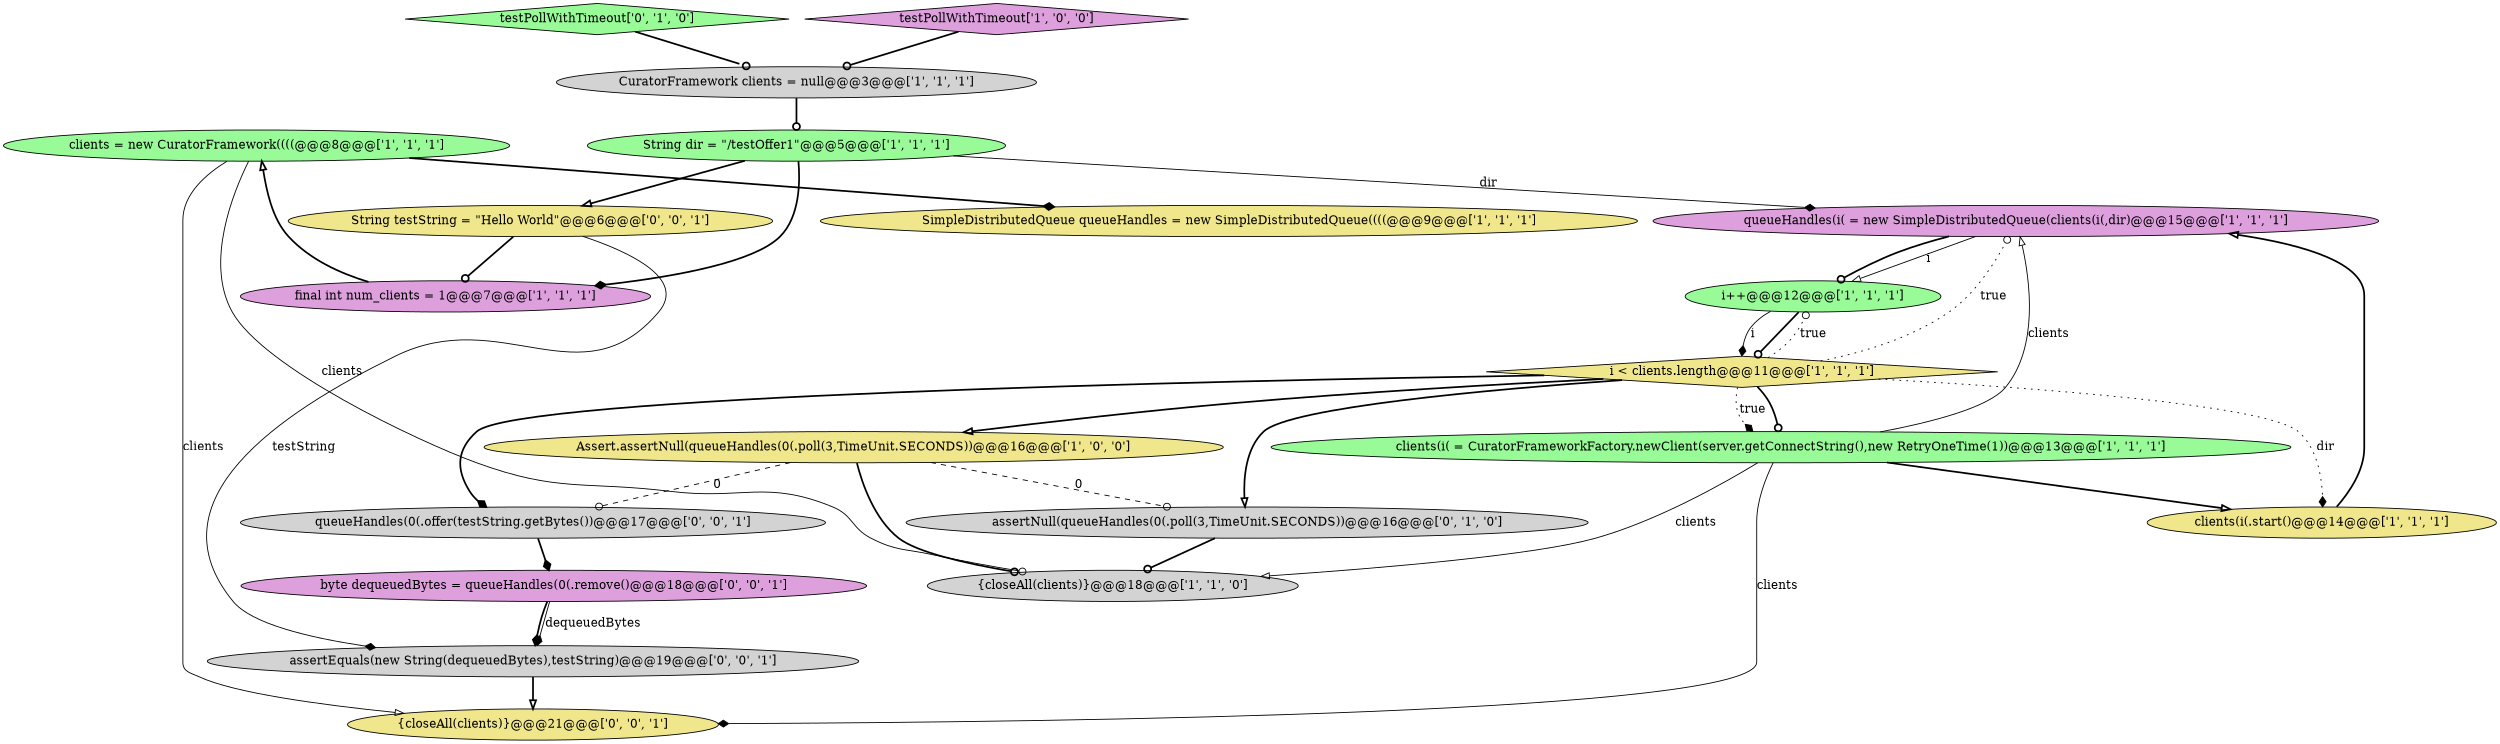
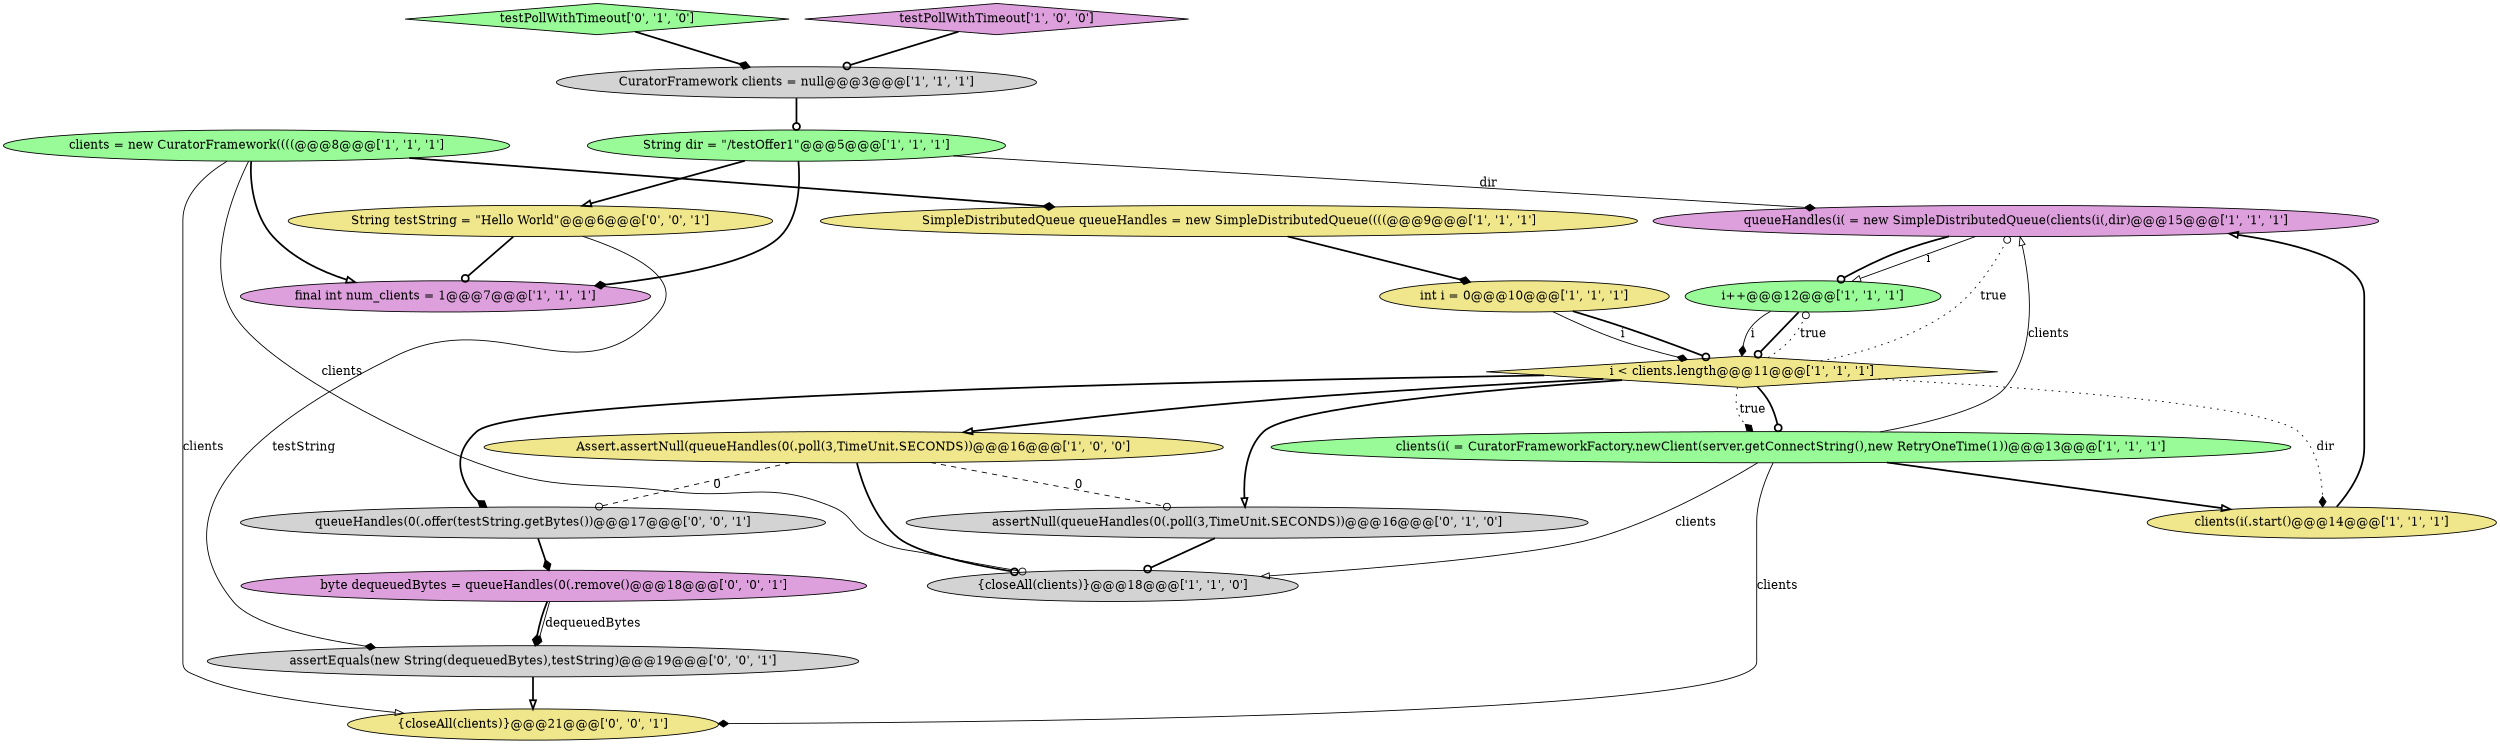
(687, 48) -> (687, 48)
(296, 244) -> (275, 239)
none -> (1524, 296)
